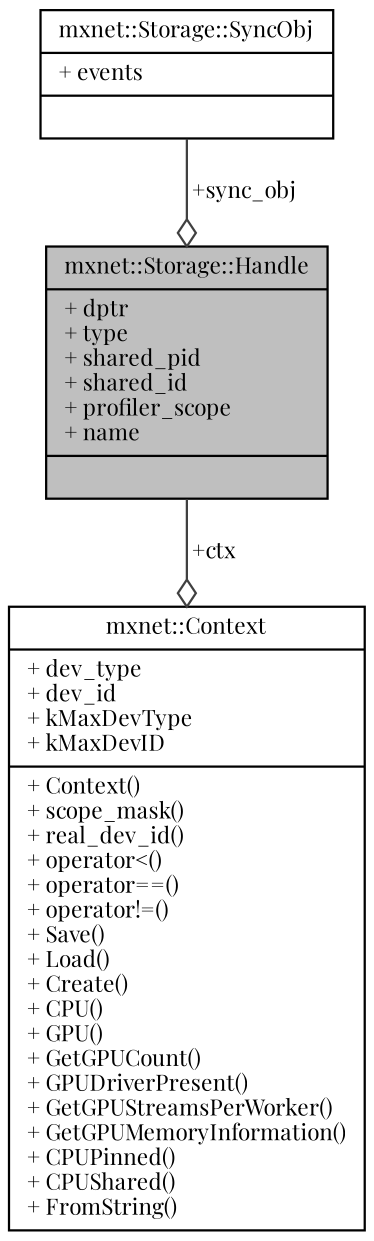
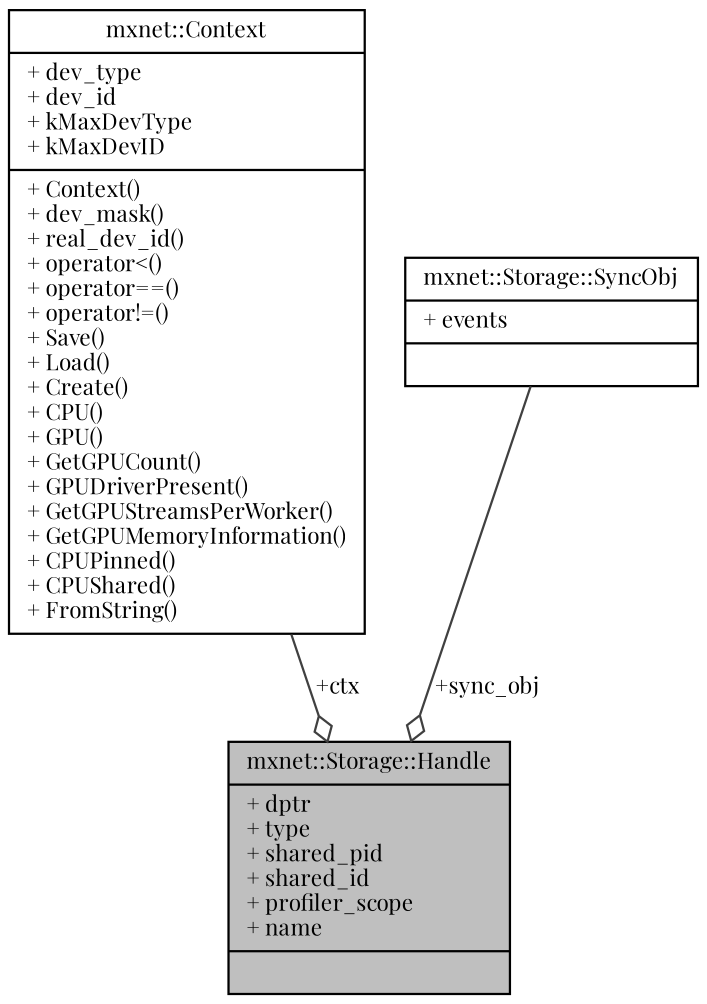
(187, 539) -> (305, 675)
(106, 812) -> (96, 215)
